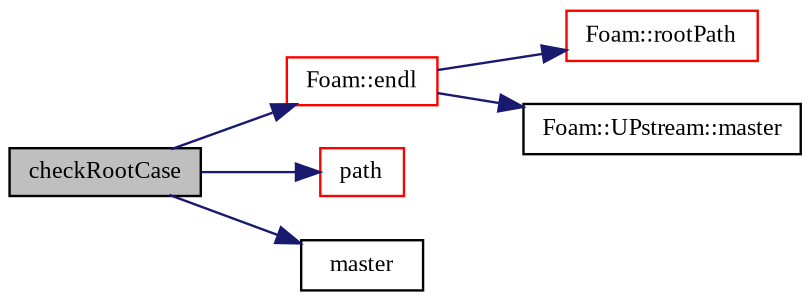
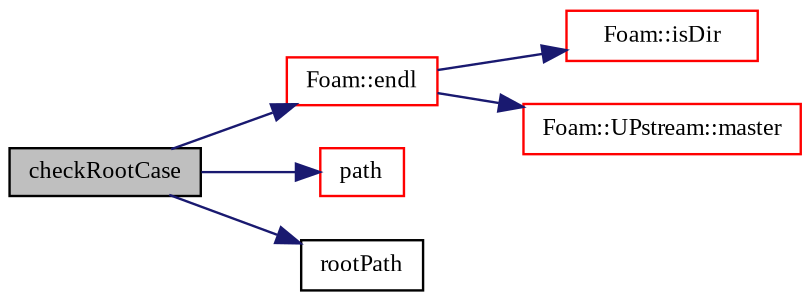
(662, 36) -> (662, 36)
(662, 129) -> (662, 129)
(362, 265) -> (362, 265)
